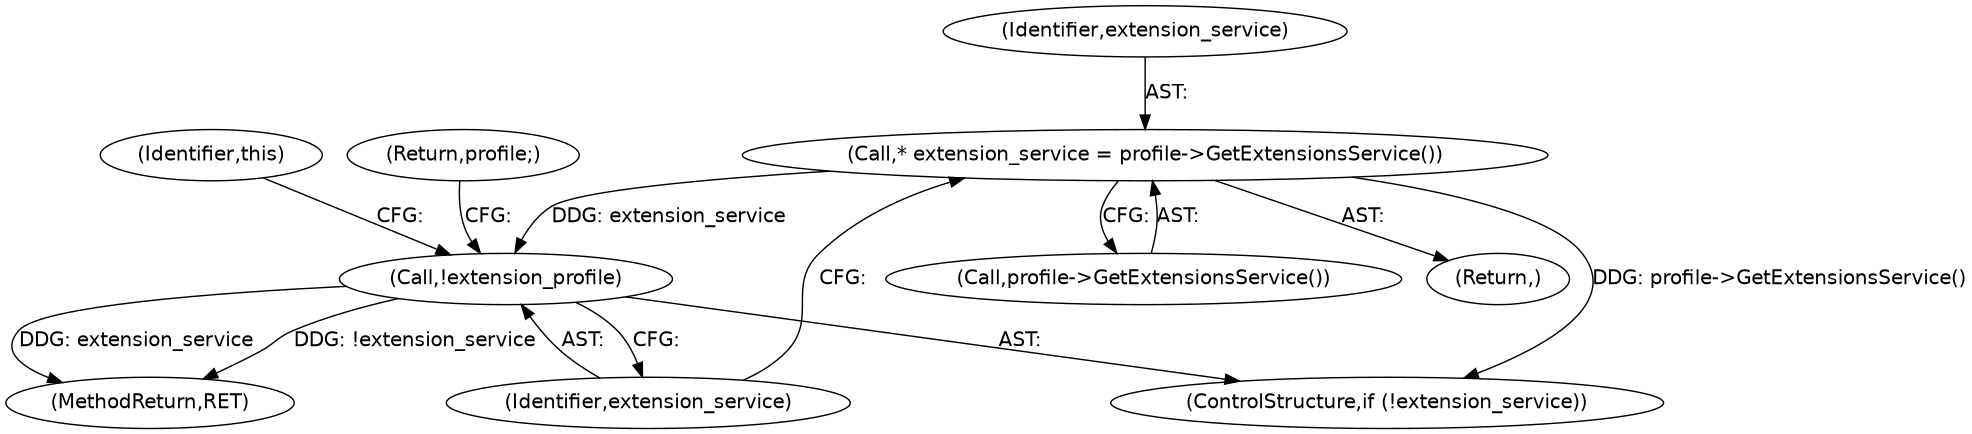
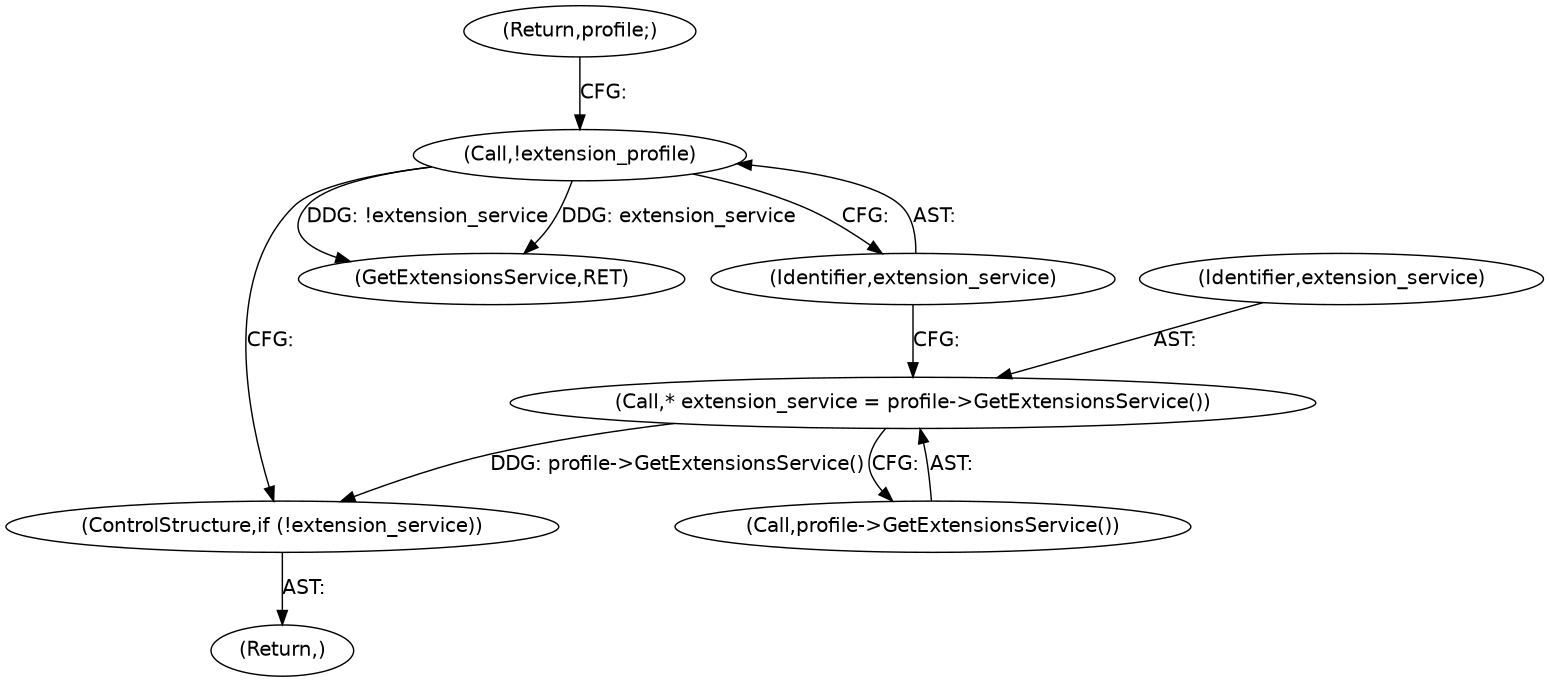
(211, 155) -> none
(667, 184) -> none
(1325, 218) -> (282, 582)
(1023, 341) -> (274, 341)
(150, 403) -> (492, 279)
